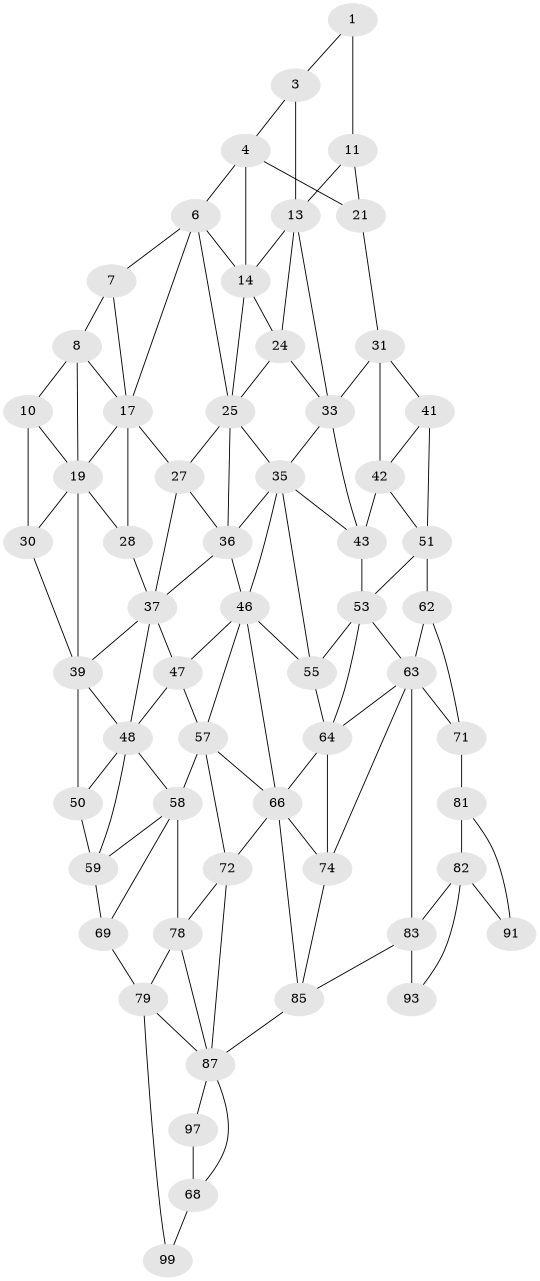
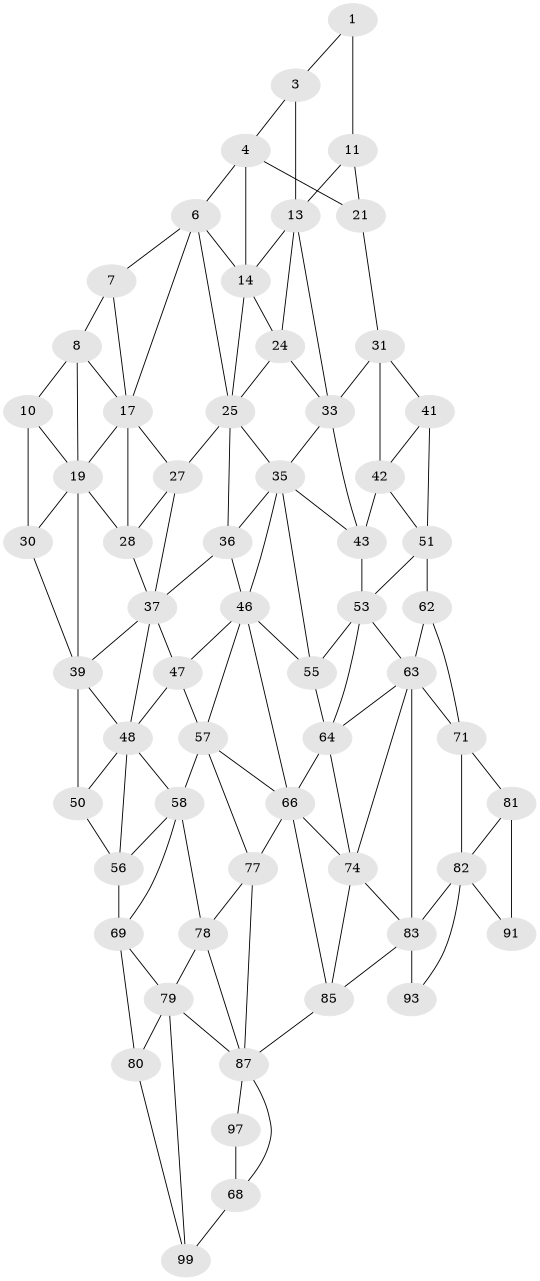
(204, 510) -> (153, 510)
none -> (462, 804)
(93, 869) -> (119, 869)
(228, 869) -> (253, 869)
none -> (382, 902)
none -> (136, 1065)
